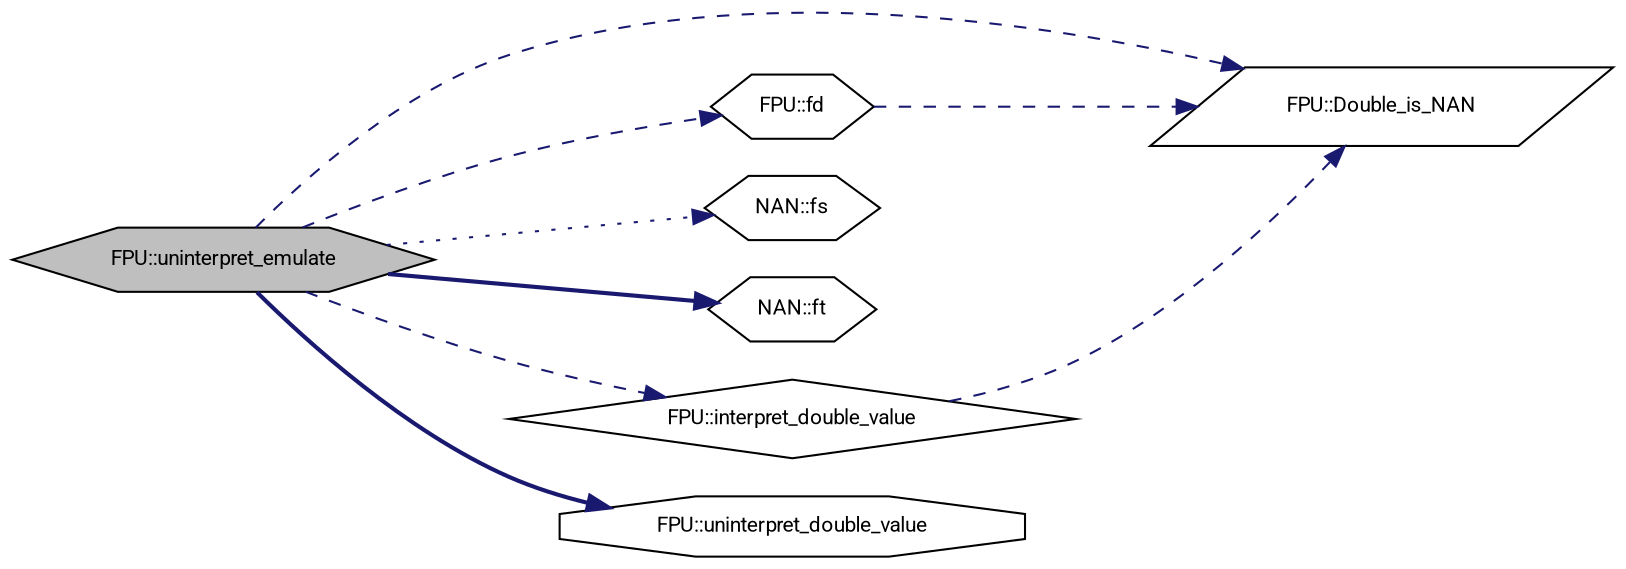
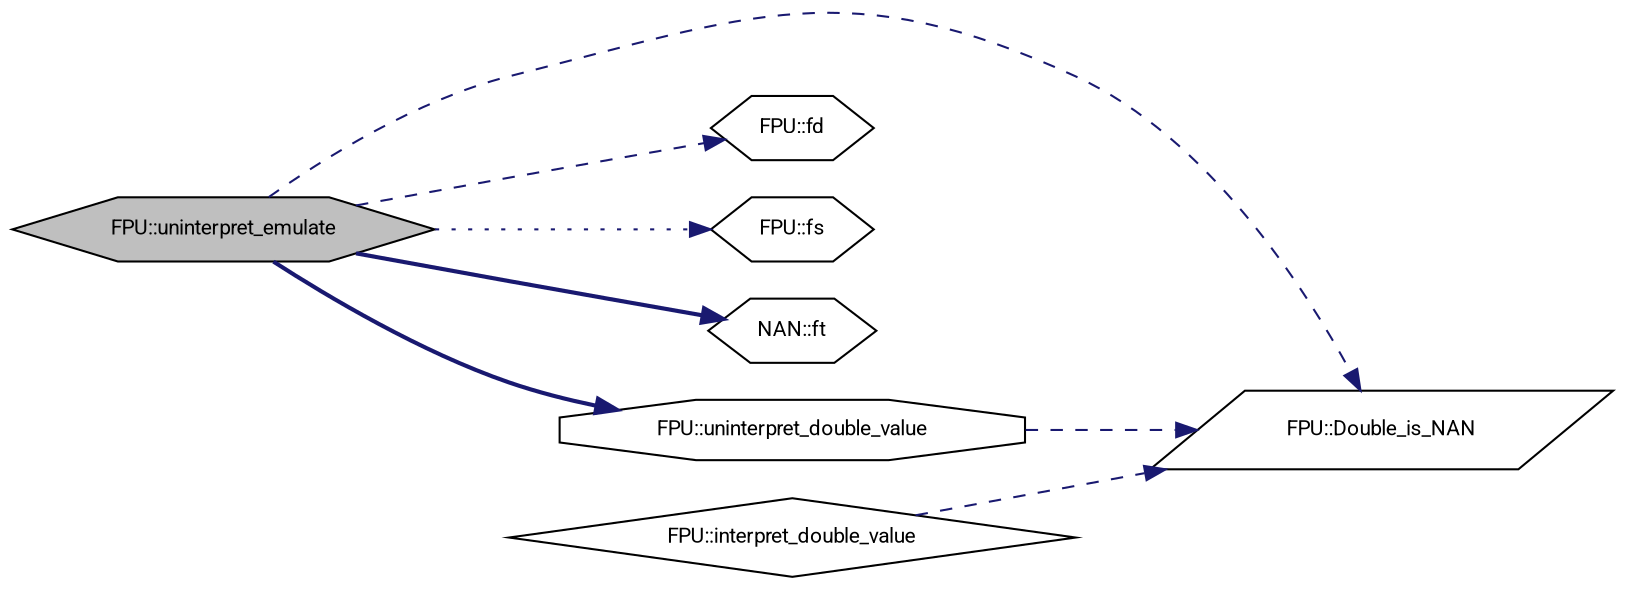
(1025, 107) -> (1101, 430)
(792, 208) -> (792, 229)
(473, 350) -> none
